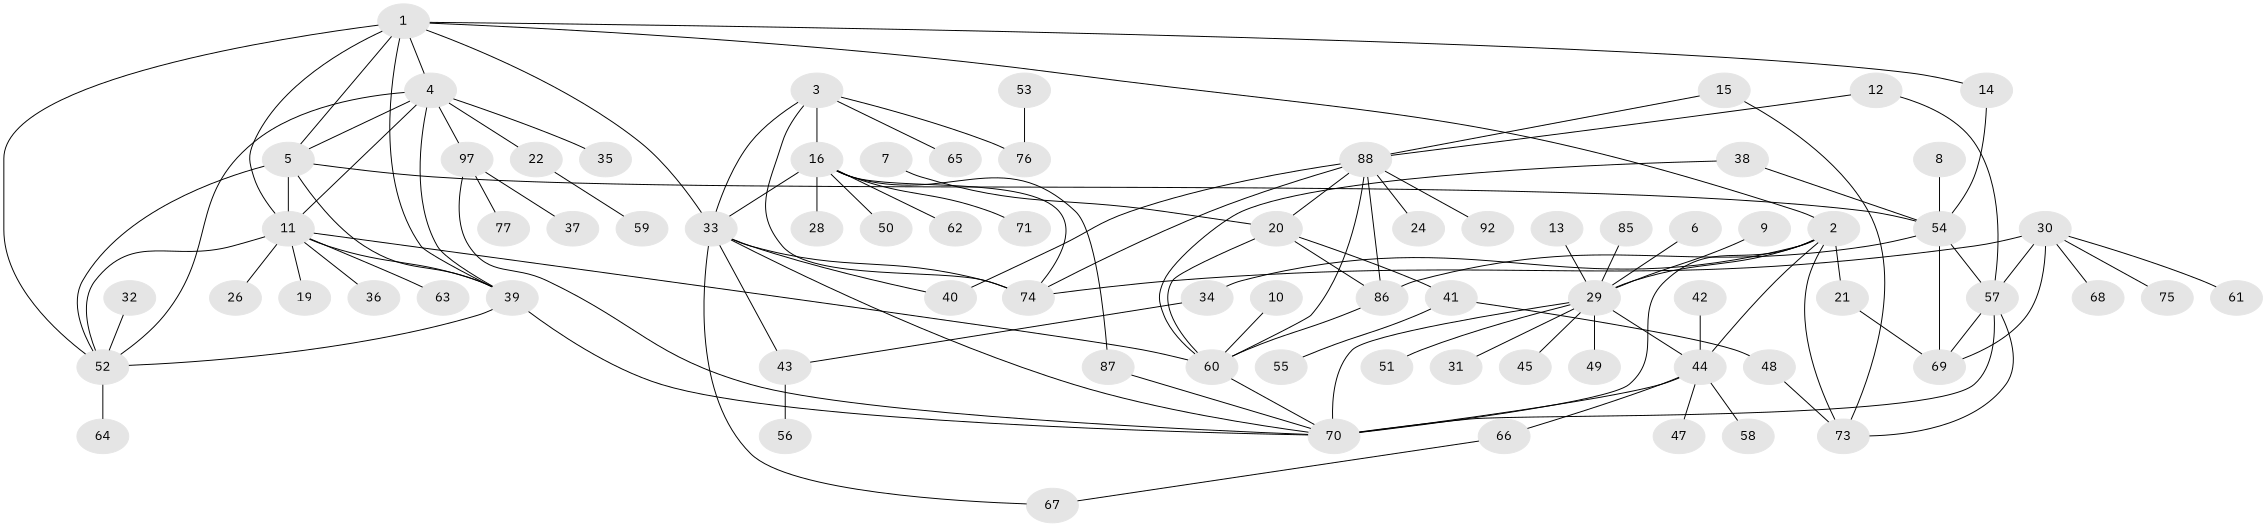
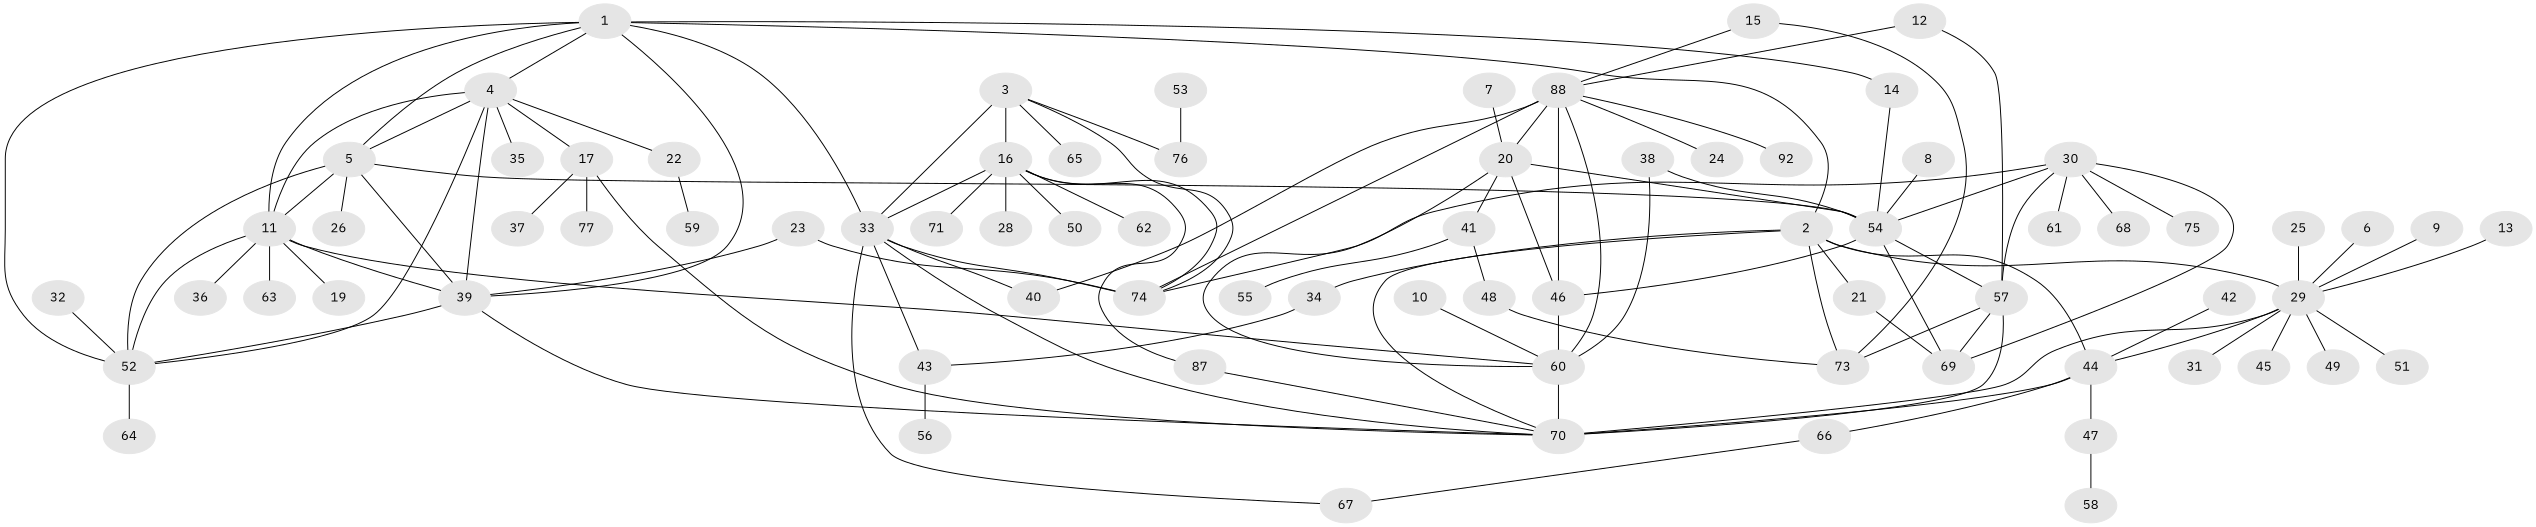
(467, 160) -> (587, 160)
none -> (1694, 189)
none -> (1973, 194)
none -> (798, 229)
(1626, 229) -> (2298, 229)
(262, 263) -> (344, 194)
(1382, 298) -> (1558, 298)
(1724, 402) -> (2091, 471)
